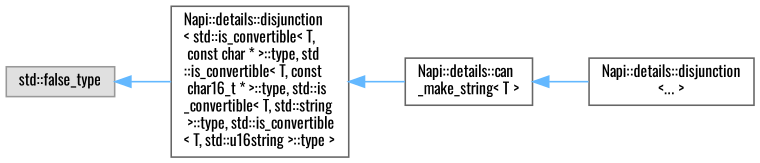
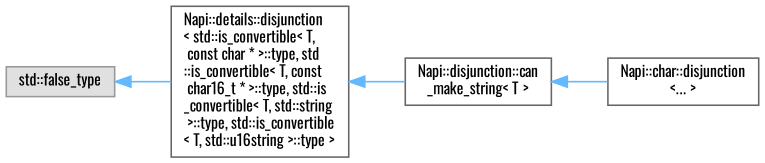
(469, 82) -> (478, 82)
(672, 82) -> (683, 82)
